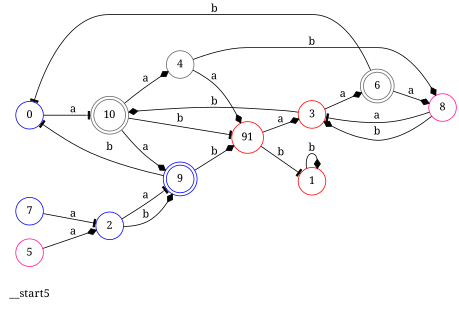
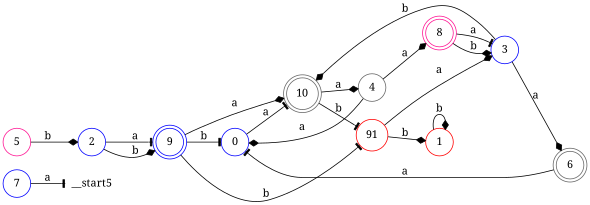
(214, 9) -> (405, 172)
(312, 42) -> (405, 53)
(219, 88) -> (317, 134)
(407, 96) -> none
(443, 108) -> (439, 33)
(312, 114) -> (505, 50)
(138, 149) -> (229, 116)
(279, 159) -> (402, 138)
(210, 160) -> (268, 200)
(68, 218) -> (46, 184)
(73, 232) -> (48, 136)
